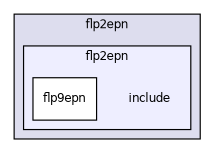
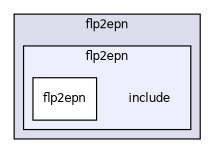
(65, 99) -> (65, 99)
